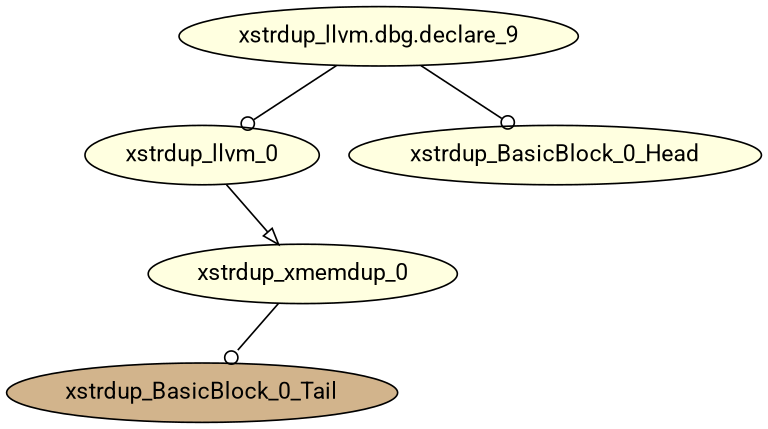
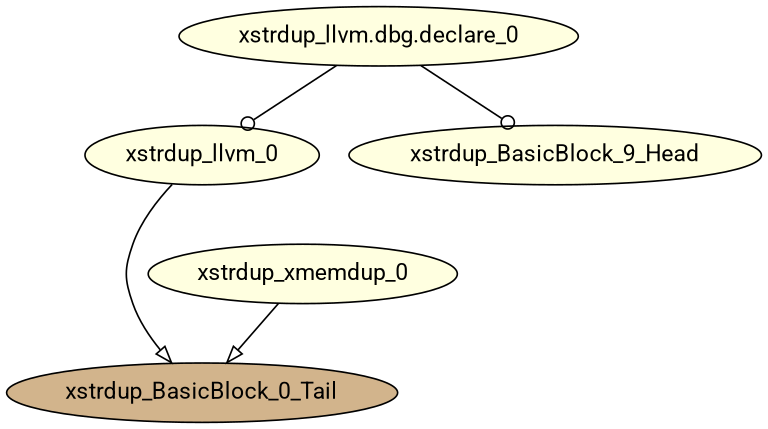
(379, 36) -> (379, 36)
(555, 155) -> (555, 155)
(247, 208) -> (127, 265)
(258, 327) -> (258, 327)
